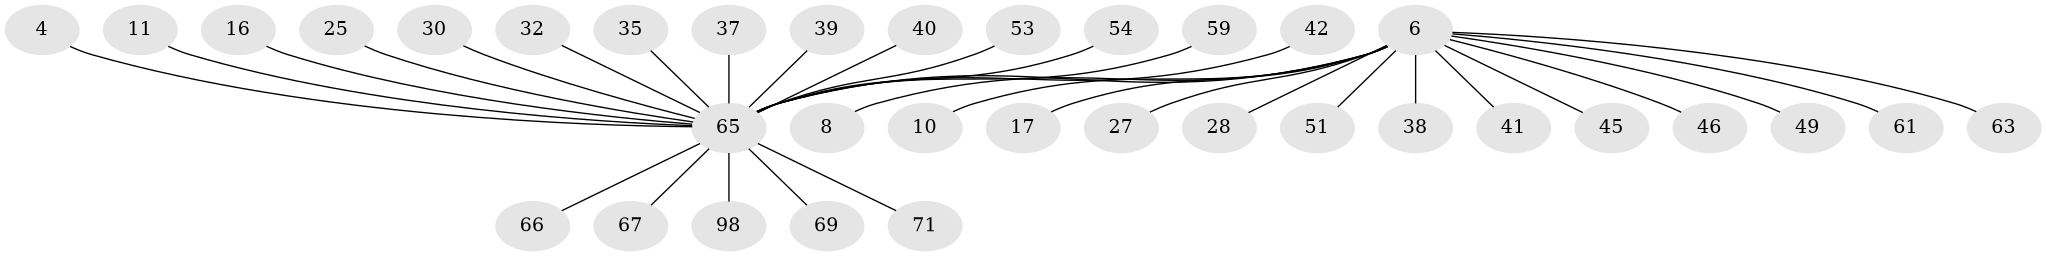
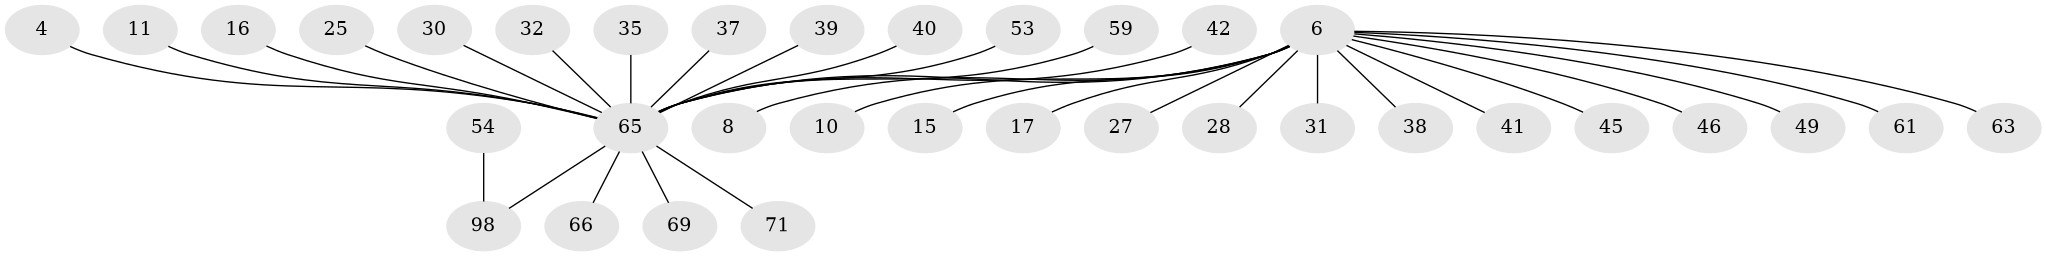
(925, 79) -> (484, 177)
none -> (925, 128)
(1318, 128) -> (1318, 128)
(631, 226) -> none
